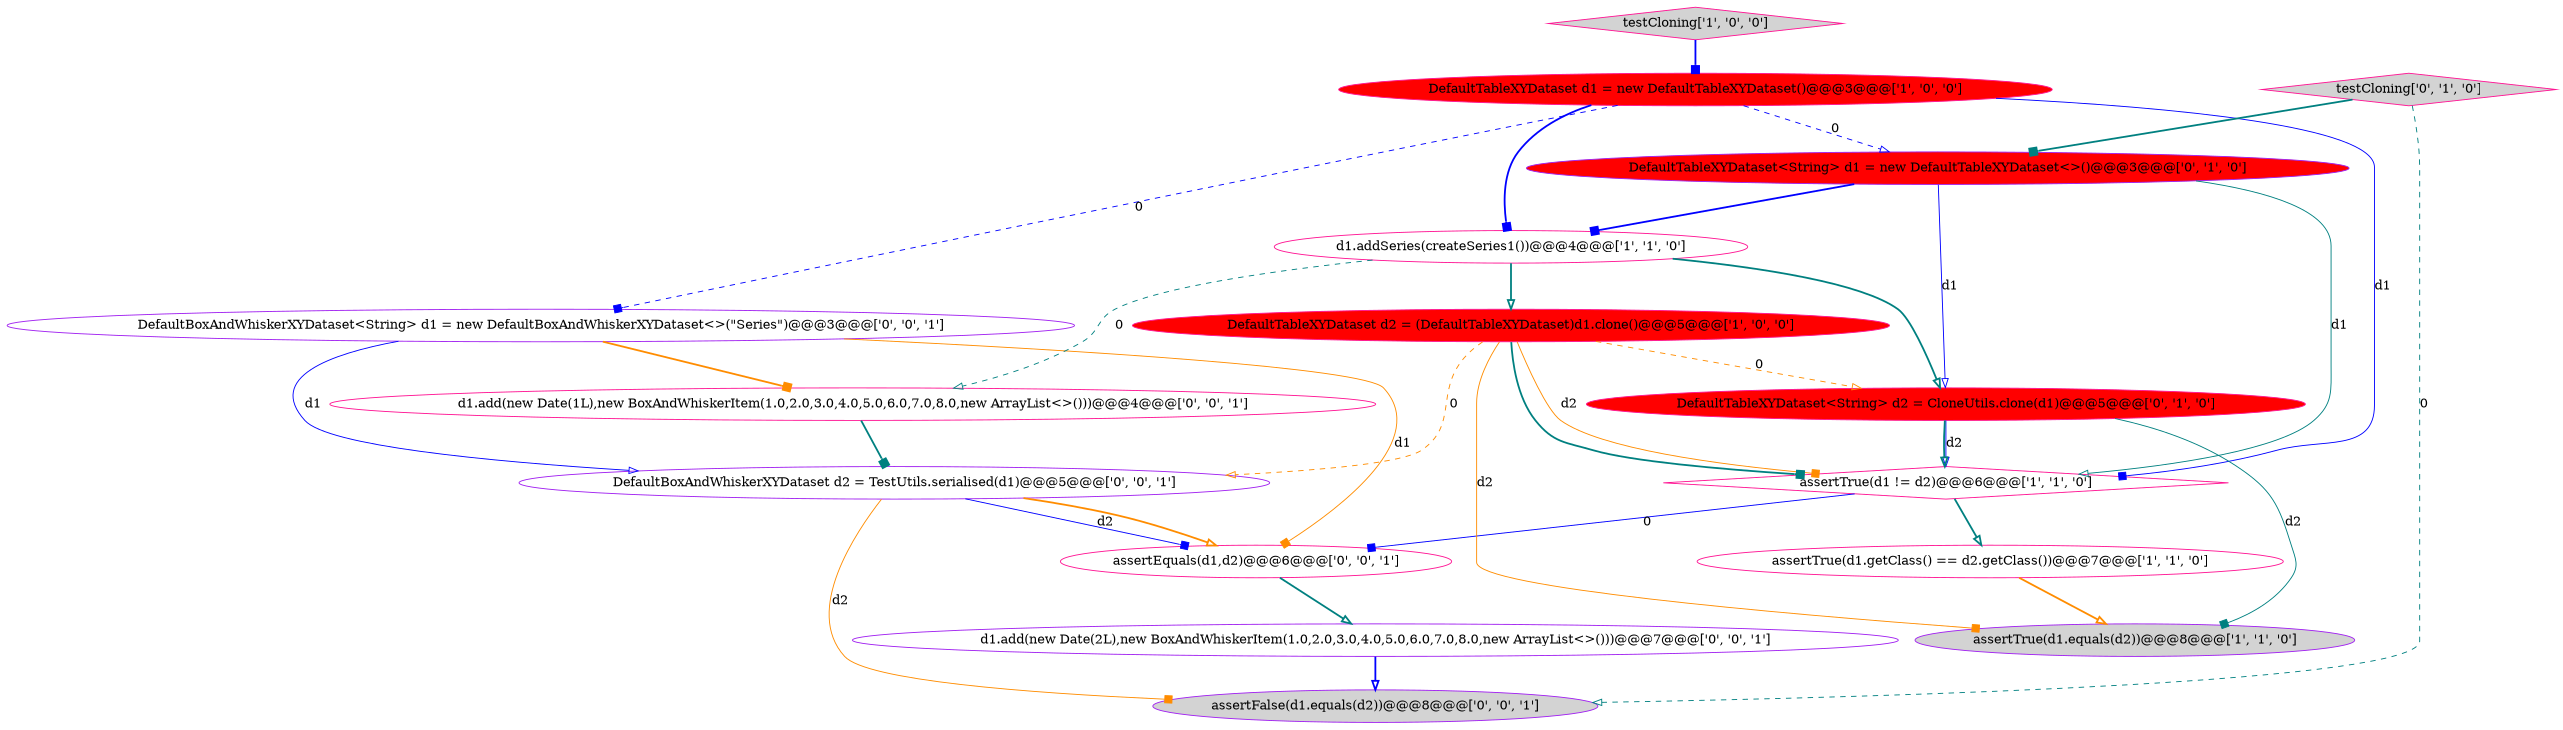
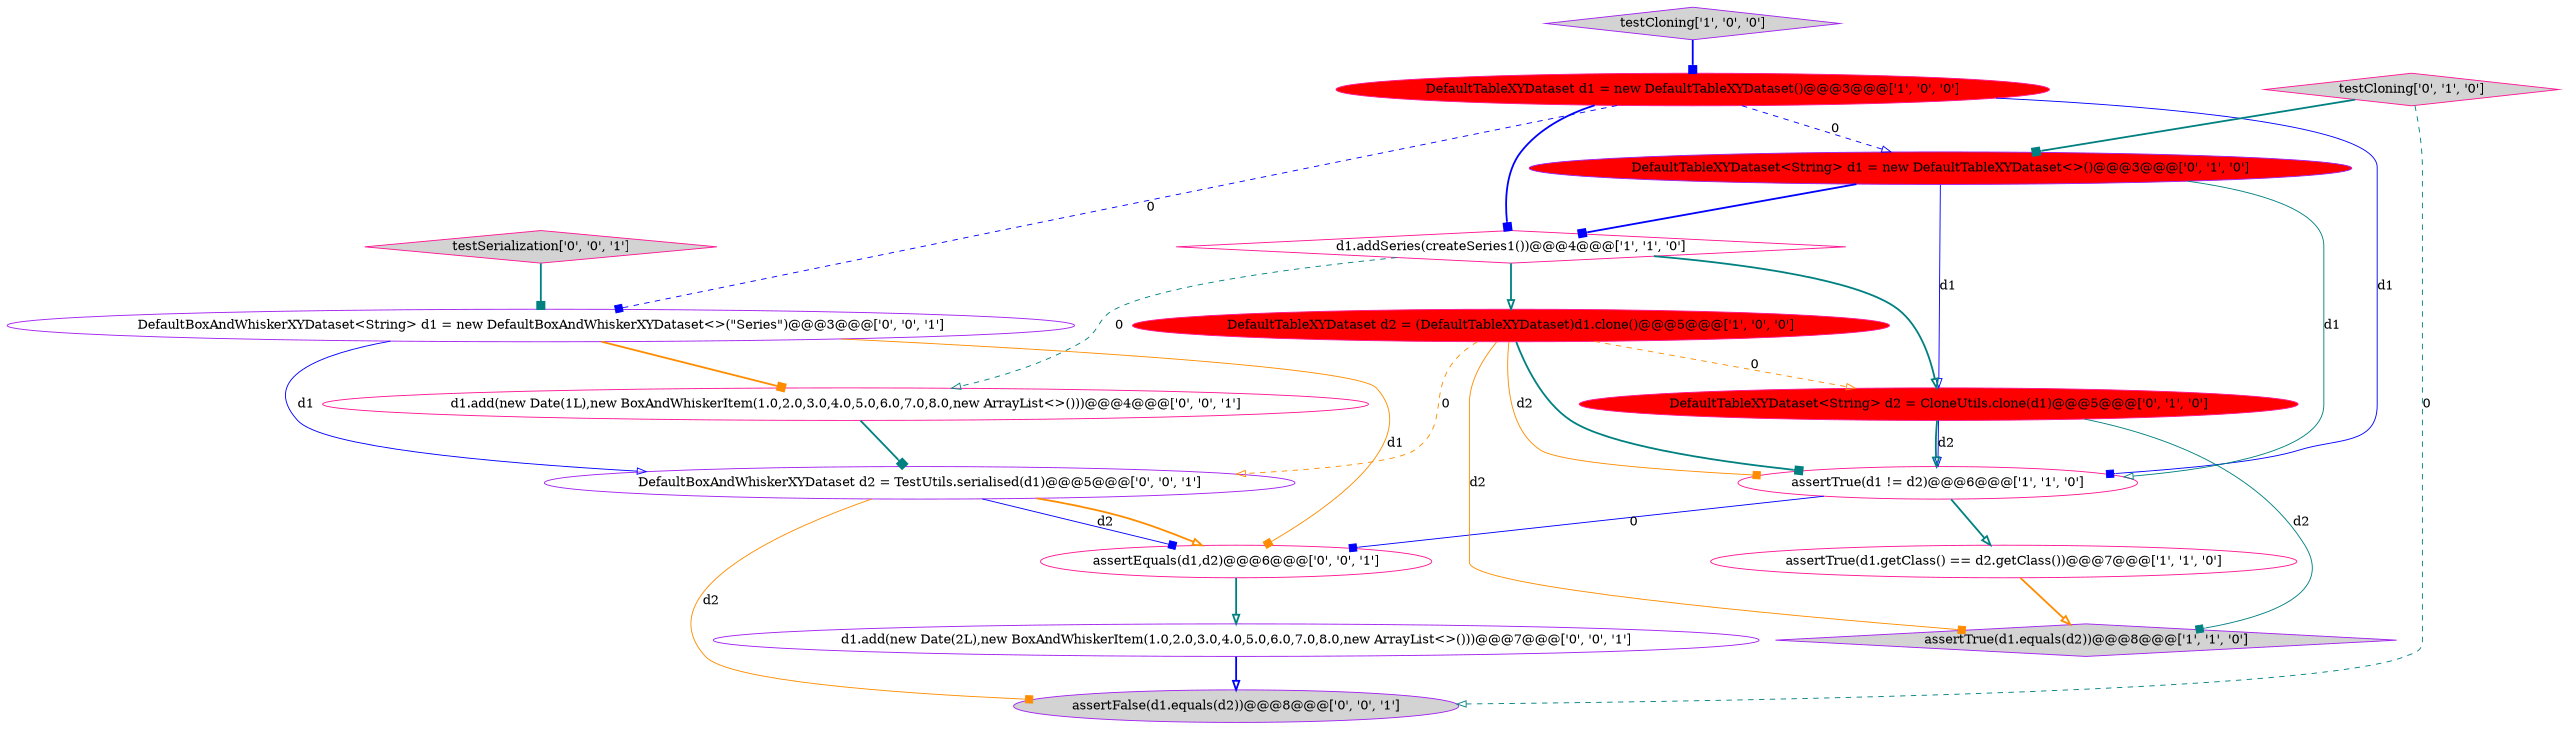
(1695, 24) -> (1693, 24)
none -> (541, 247)
(1511, 247) -> (1511, 247)
(1946, 483) -> (1938, 483)
(2135, 640) -> (2086, 640)
